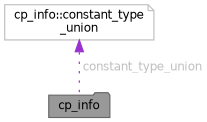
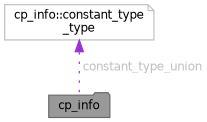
(79, 22) -> (79, 22)
